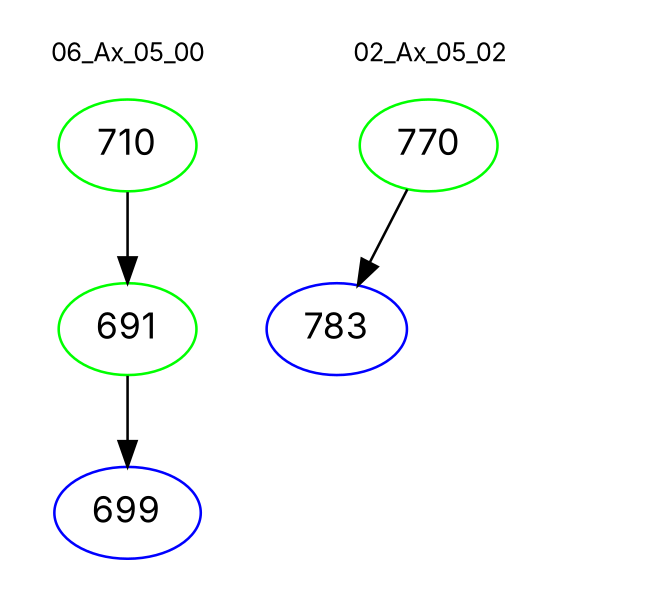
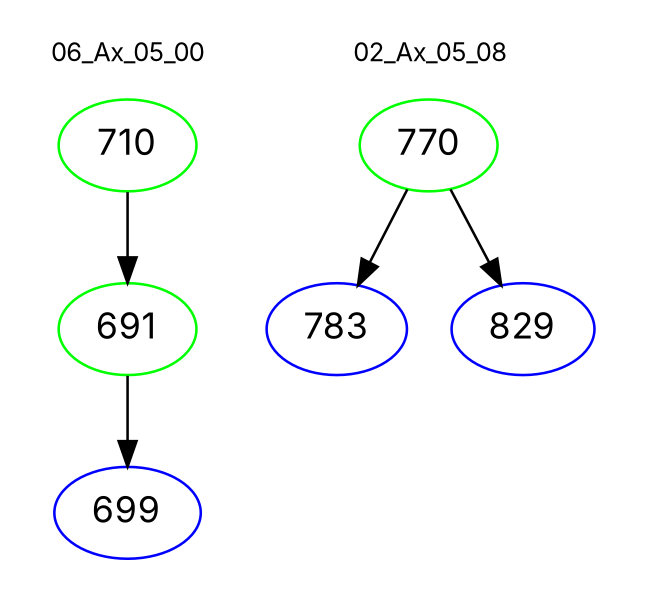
(431, 55) -> (431, 55)
none -> (523, 329)
